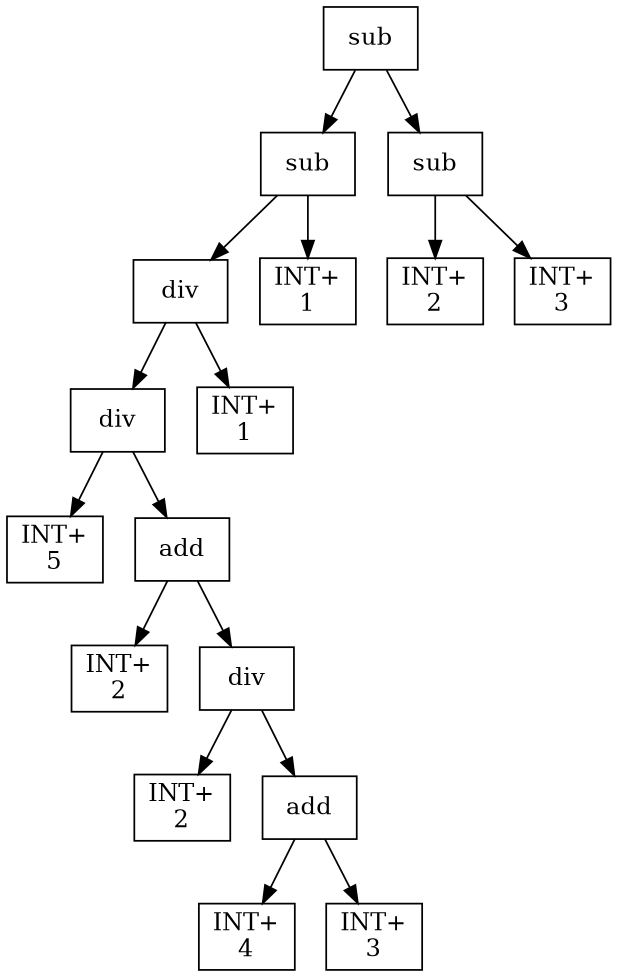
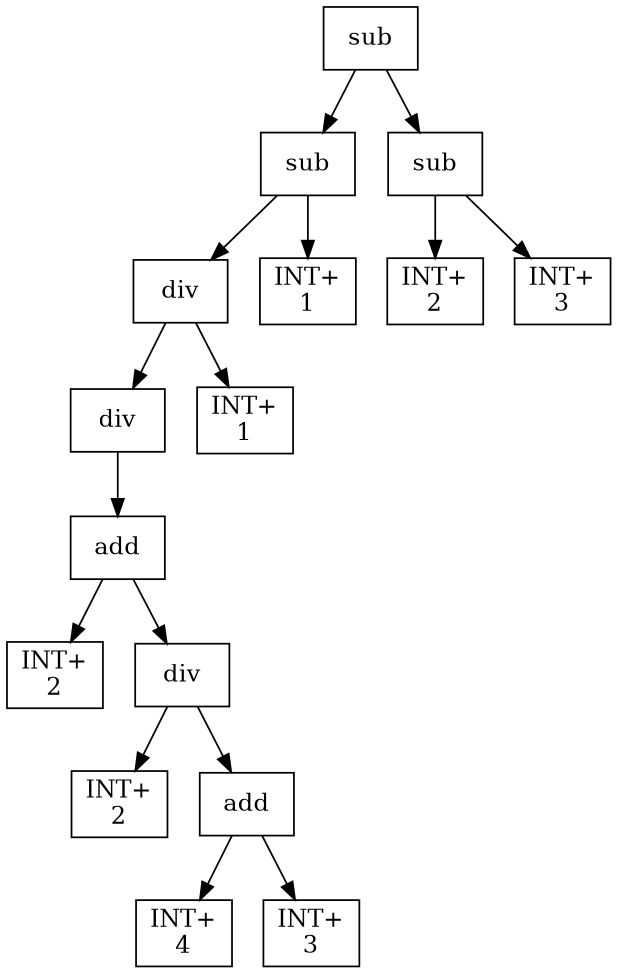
(55, 550) -> none
